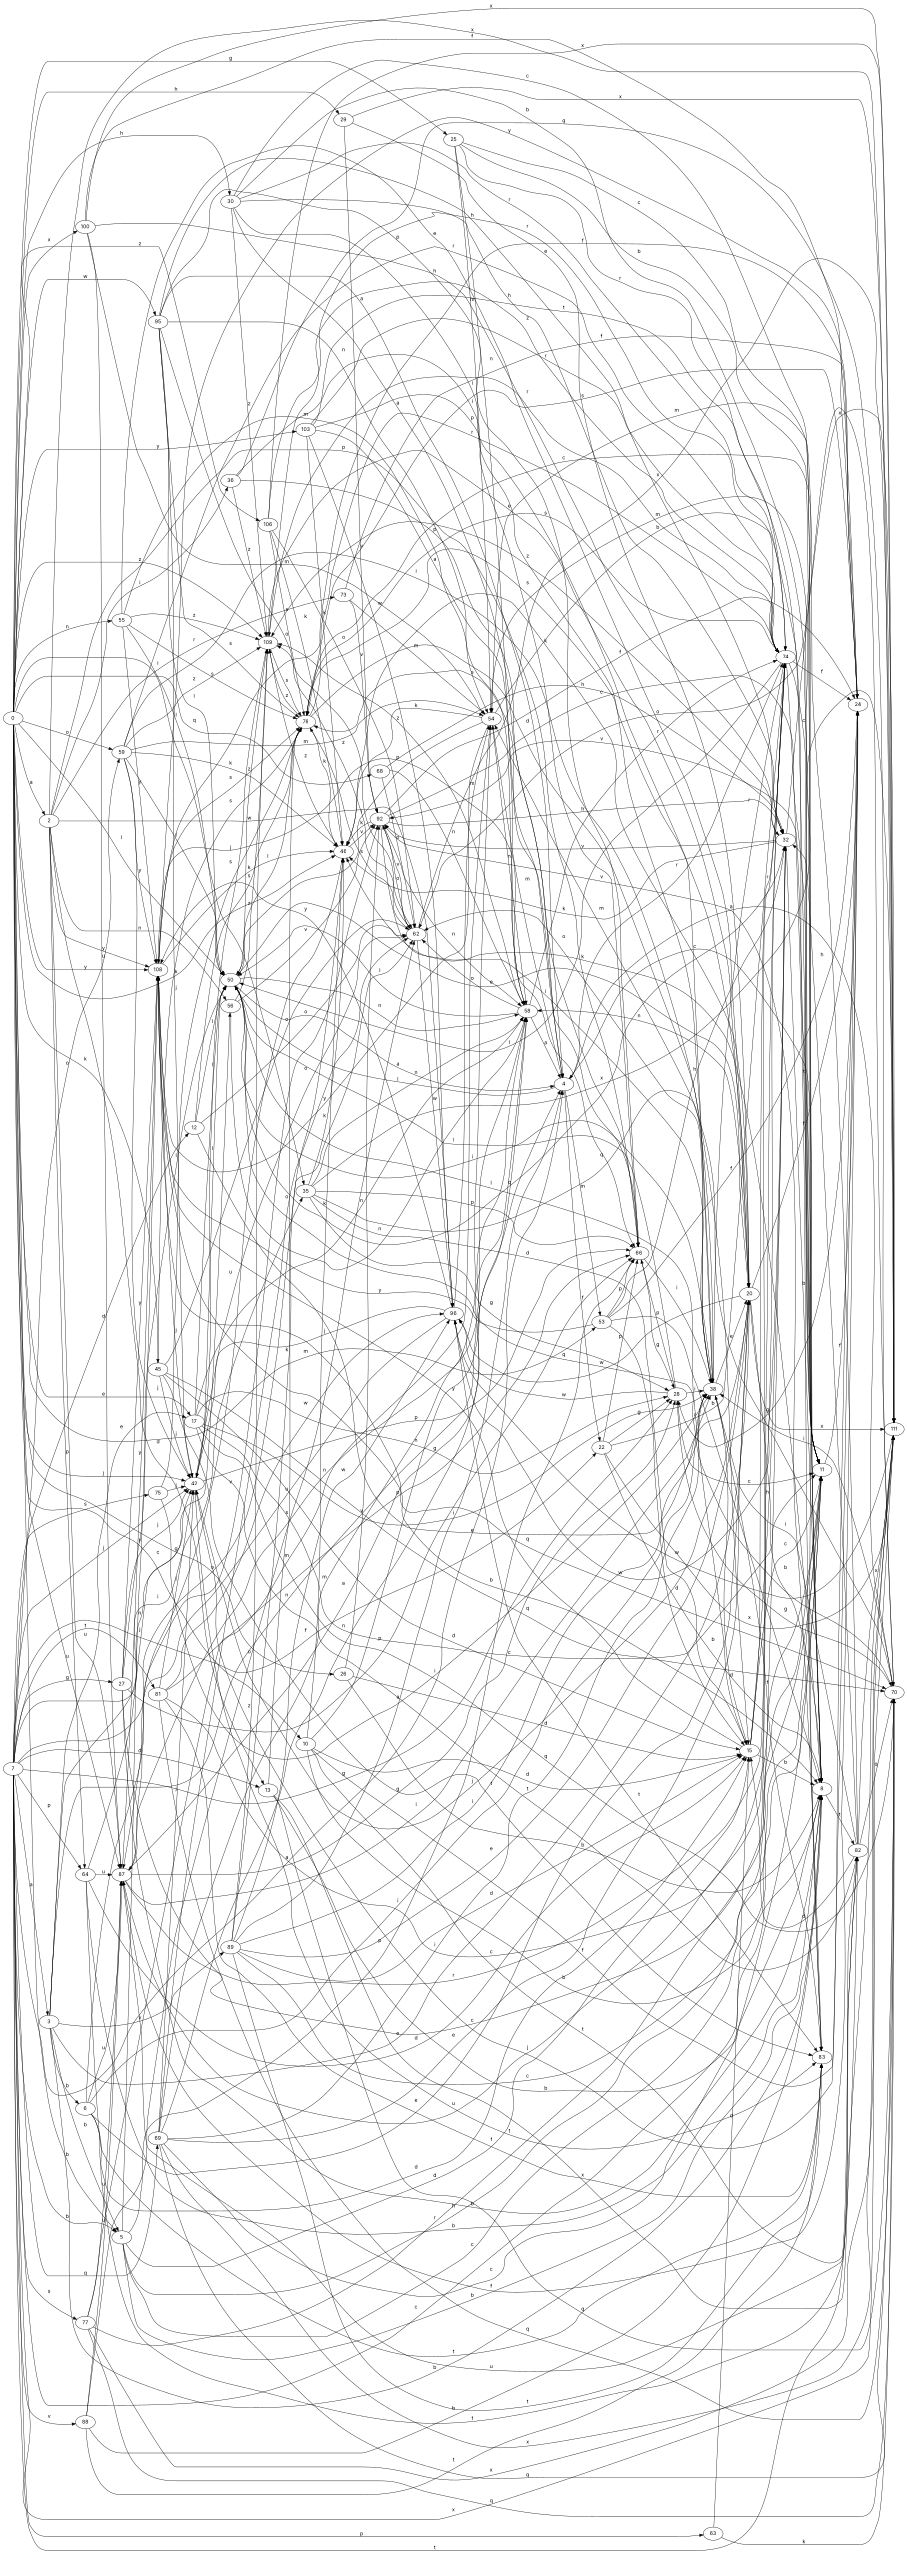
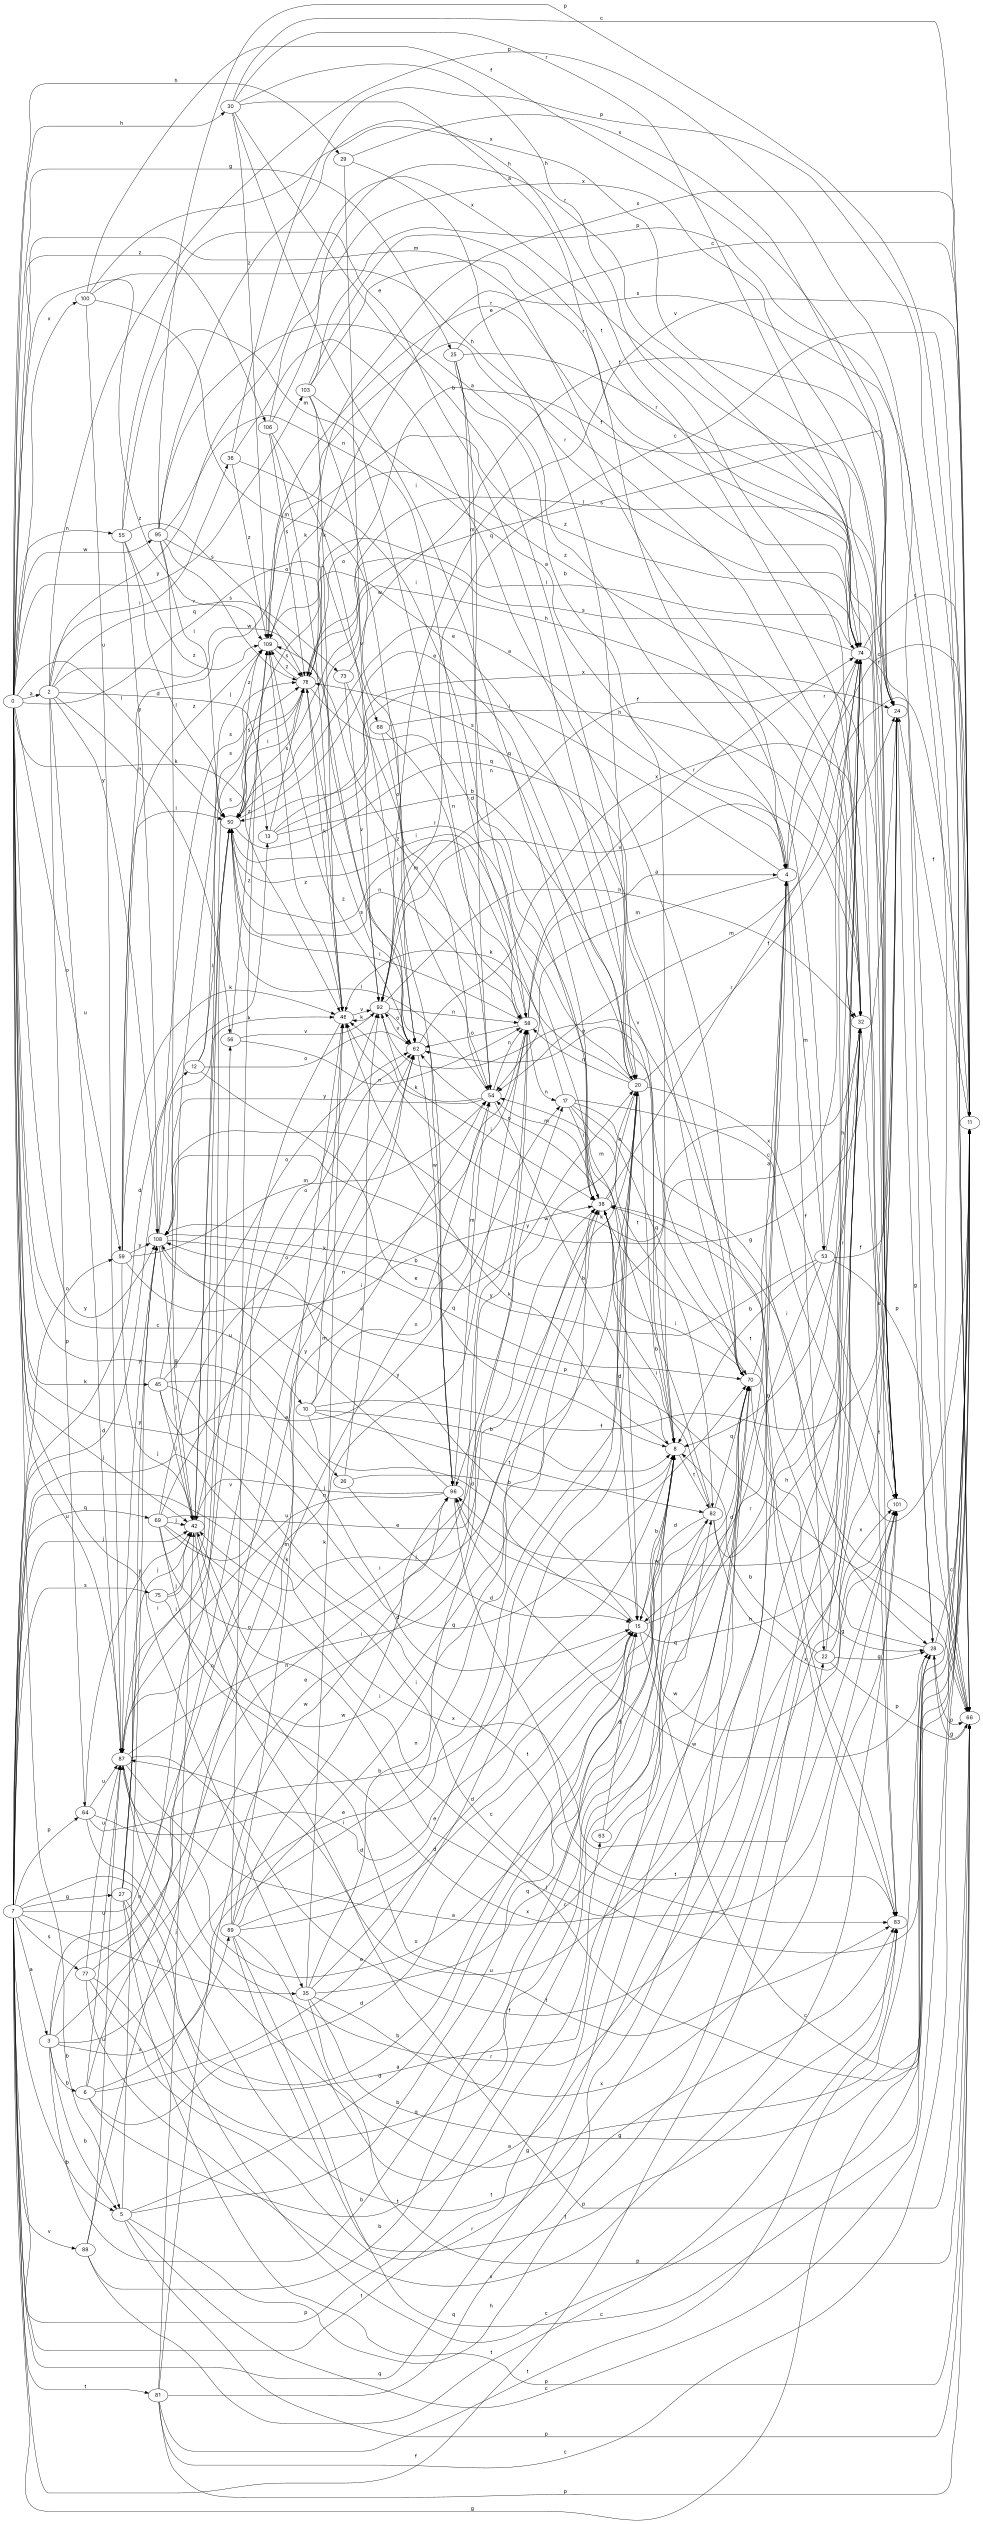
(564, 458) -> (638, 204)
(509, 1182) -> (547, 619)
(346, 1229) -> (534, 1068)
(670, 1258) -> (491, 861)
(894, 1429) -> (897, 1505)
(818, 2478) -> (470, 2271)
(804, 2542) -> (675, 1643)
